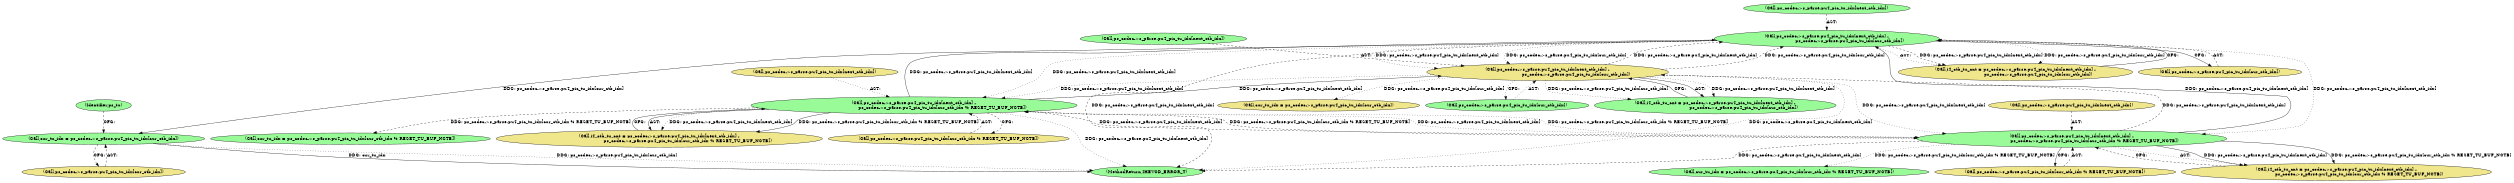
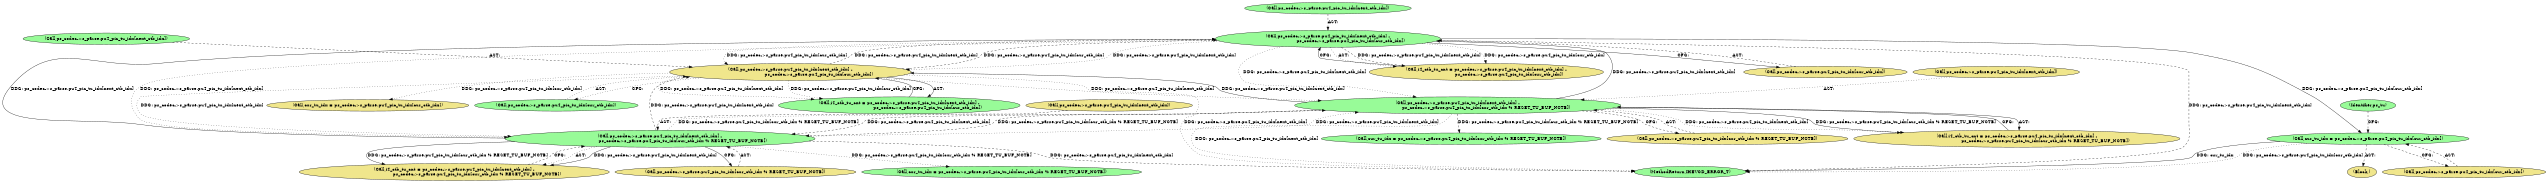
none -> (2362, 172)
